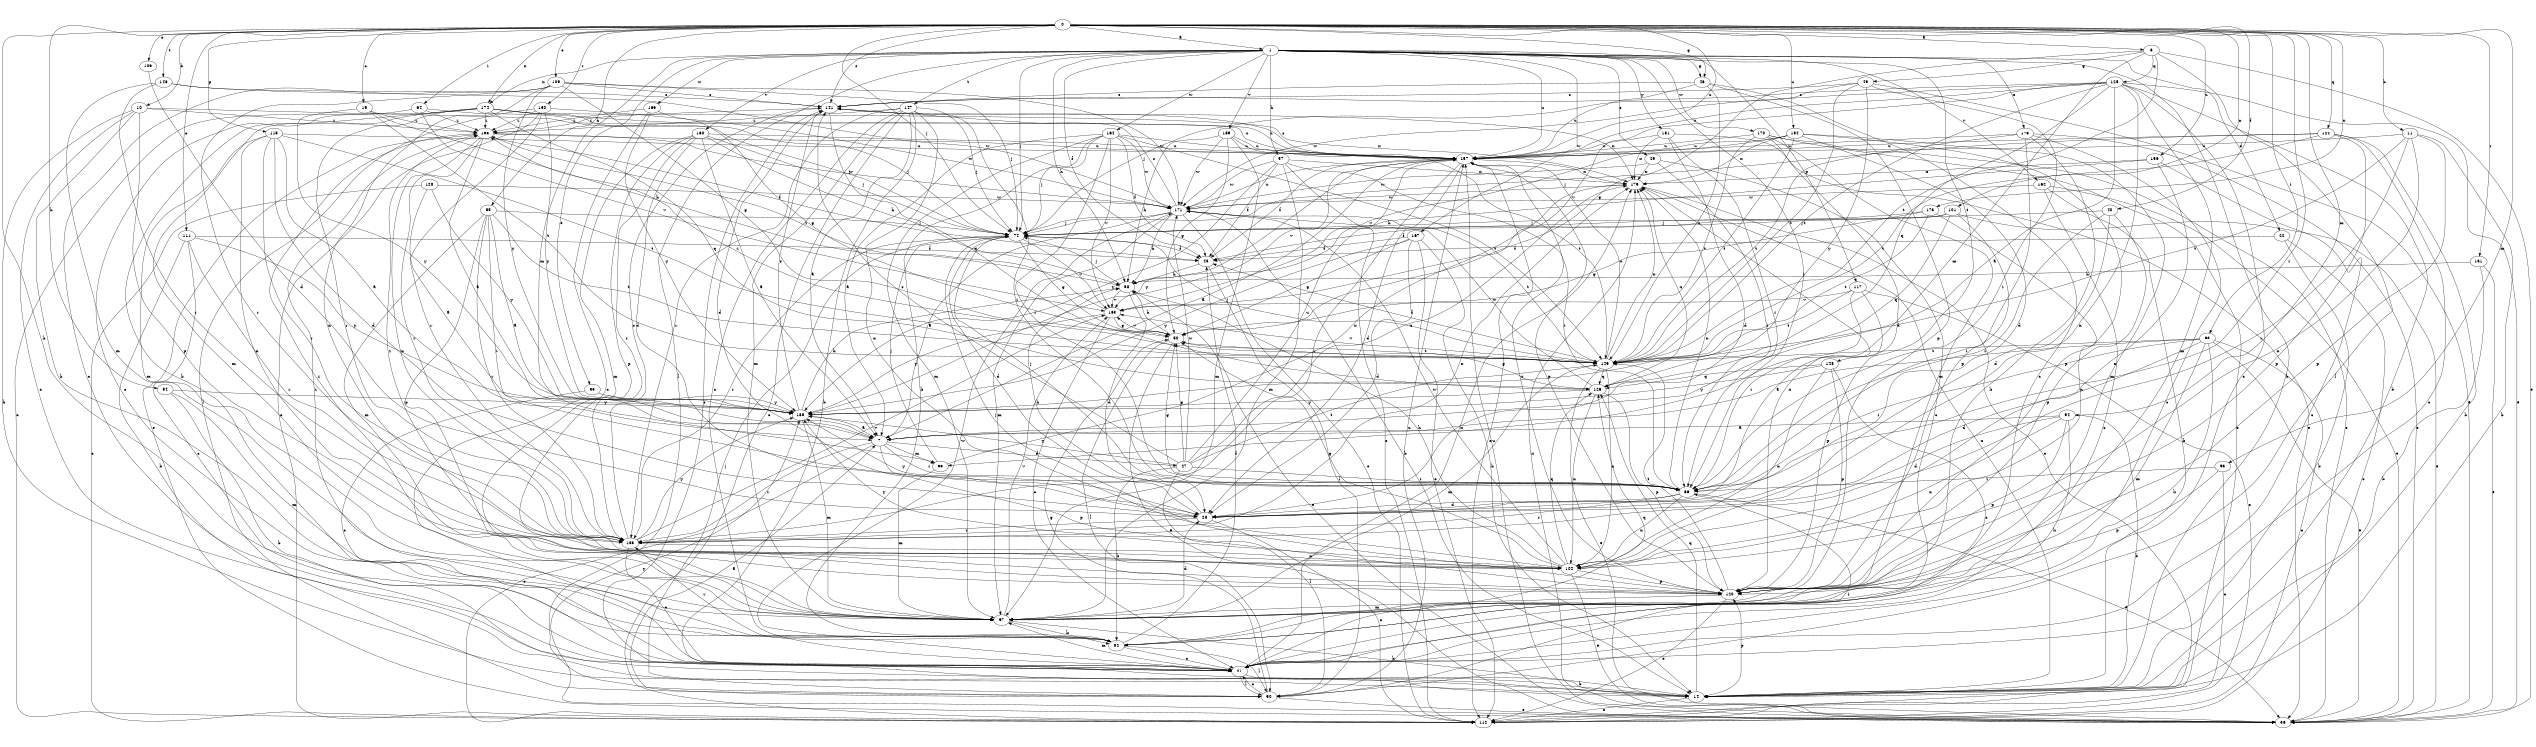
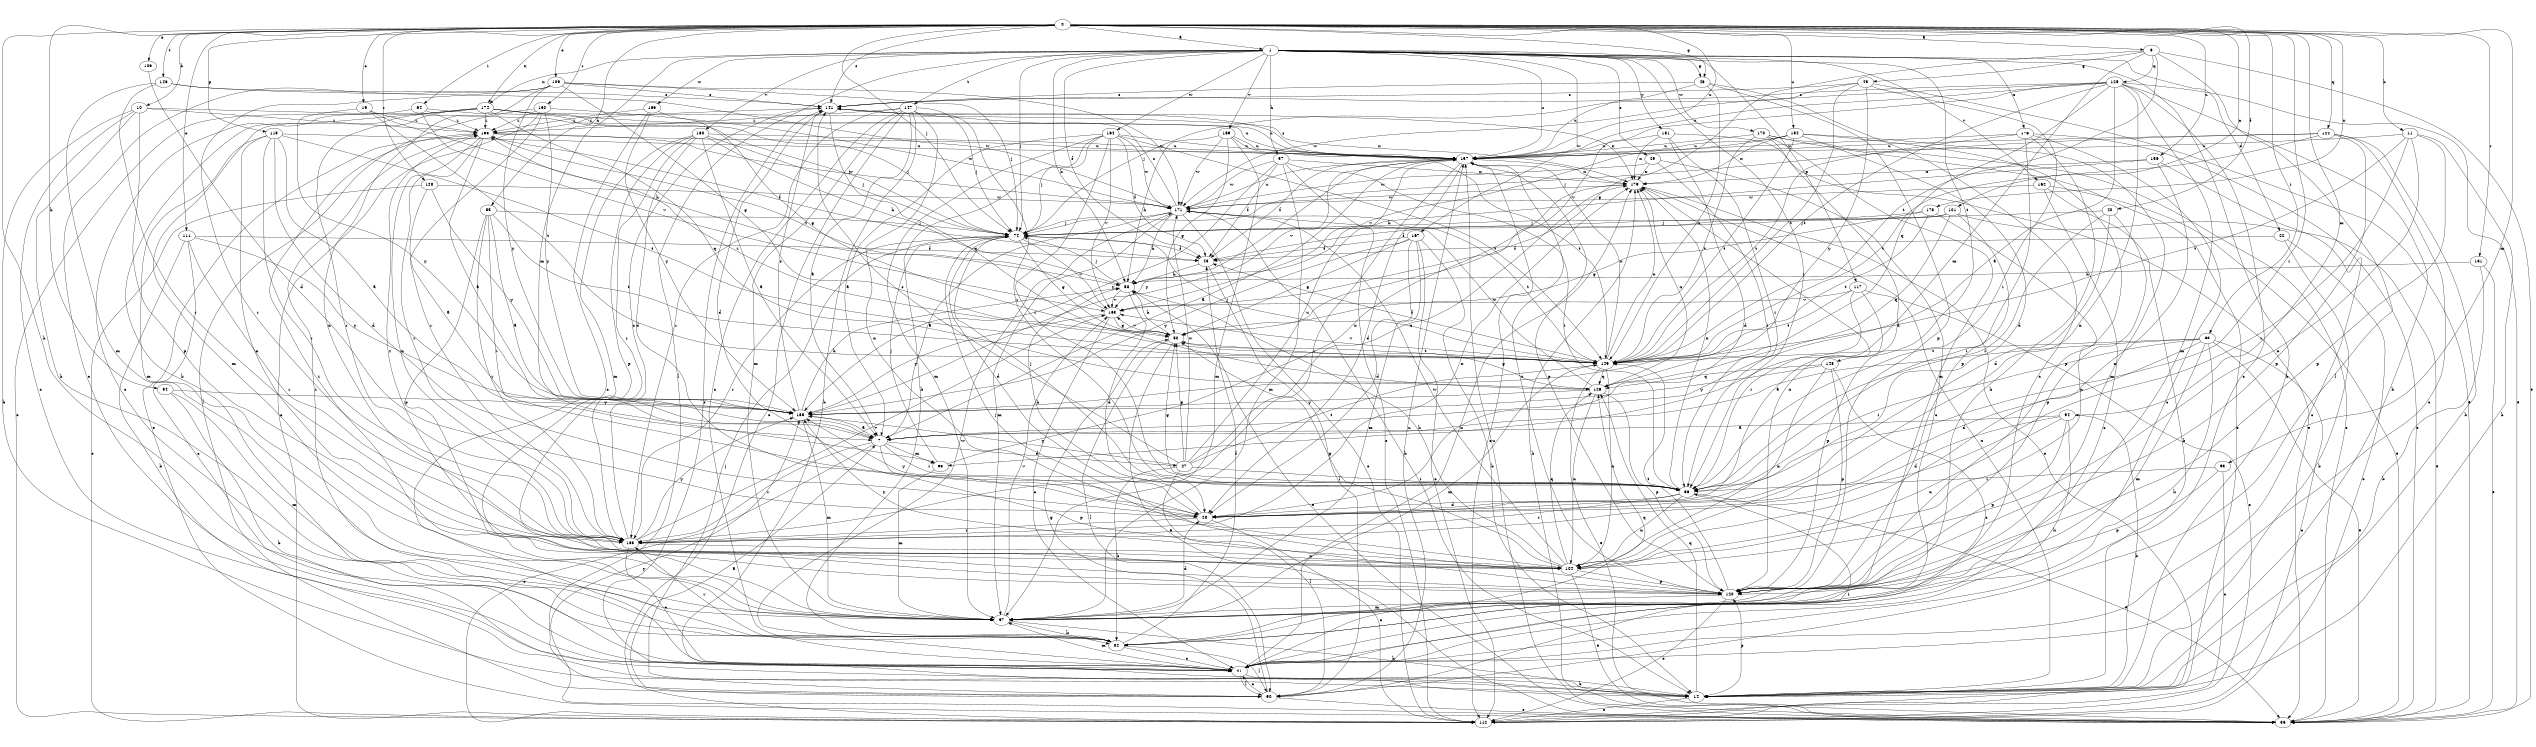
none -> (542, 35)
(592, 390) -> none
(1533, 454) -> (1533, 454)
(523, 543) -> (1309, 521)
